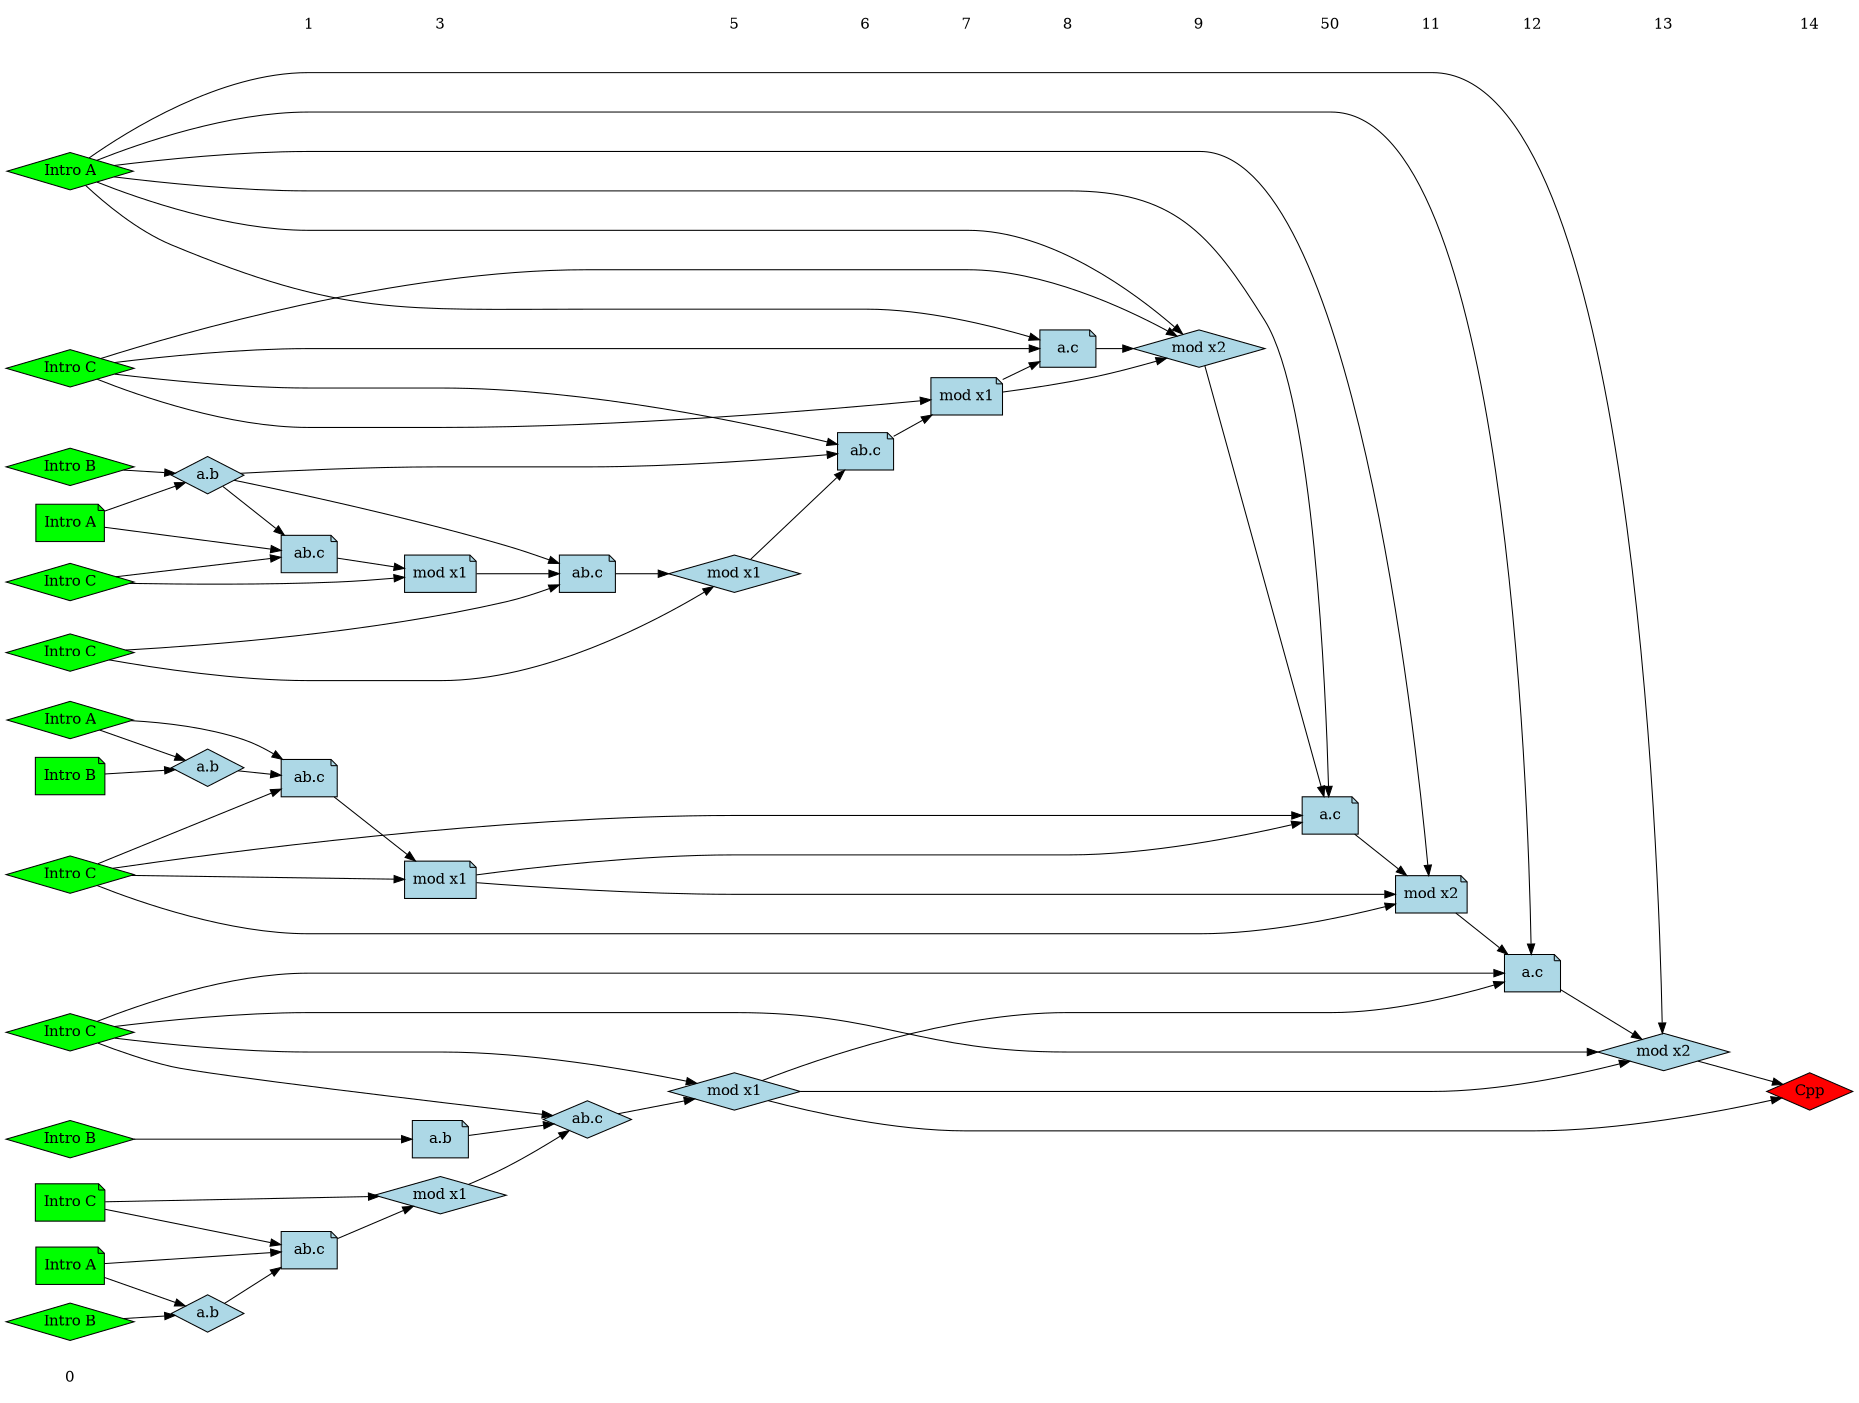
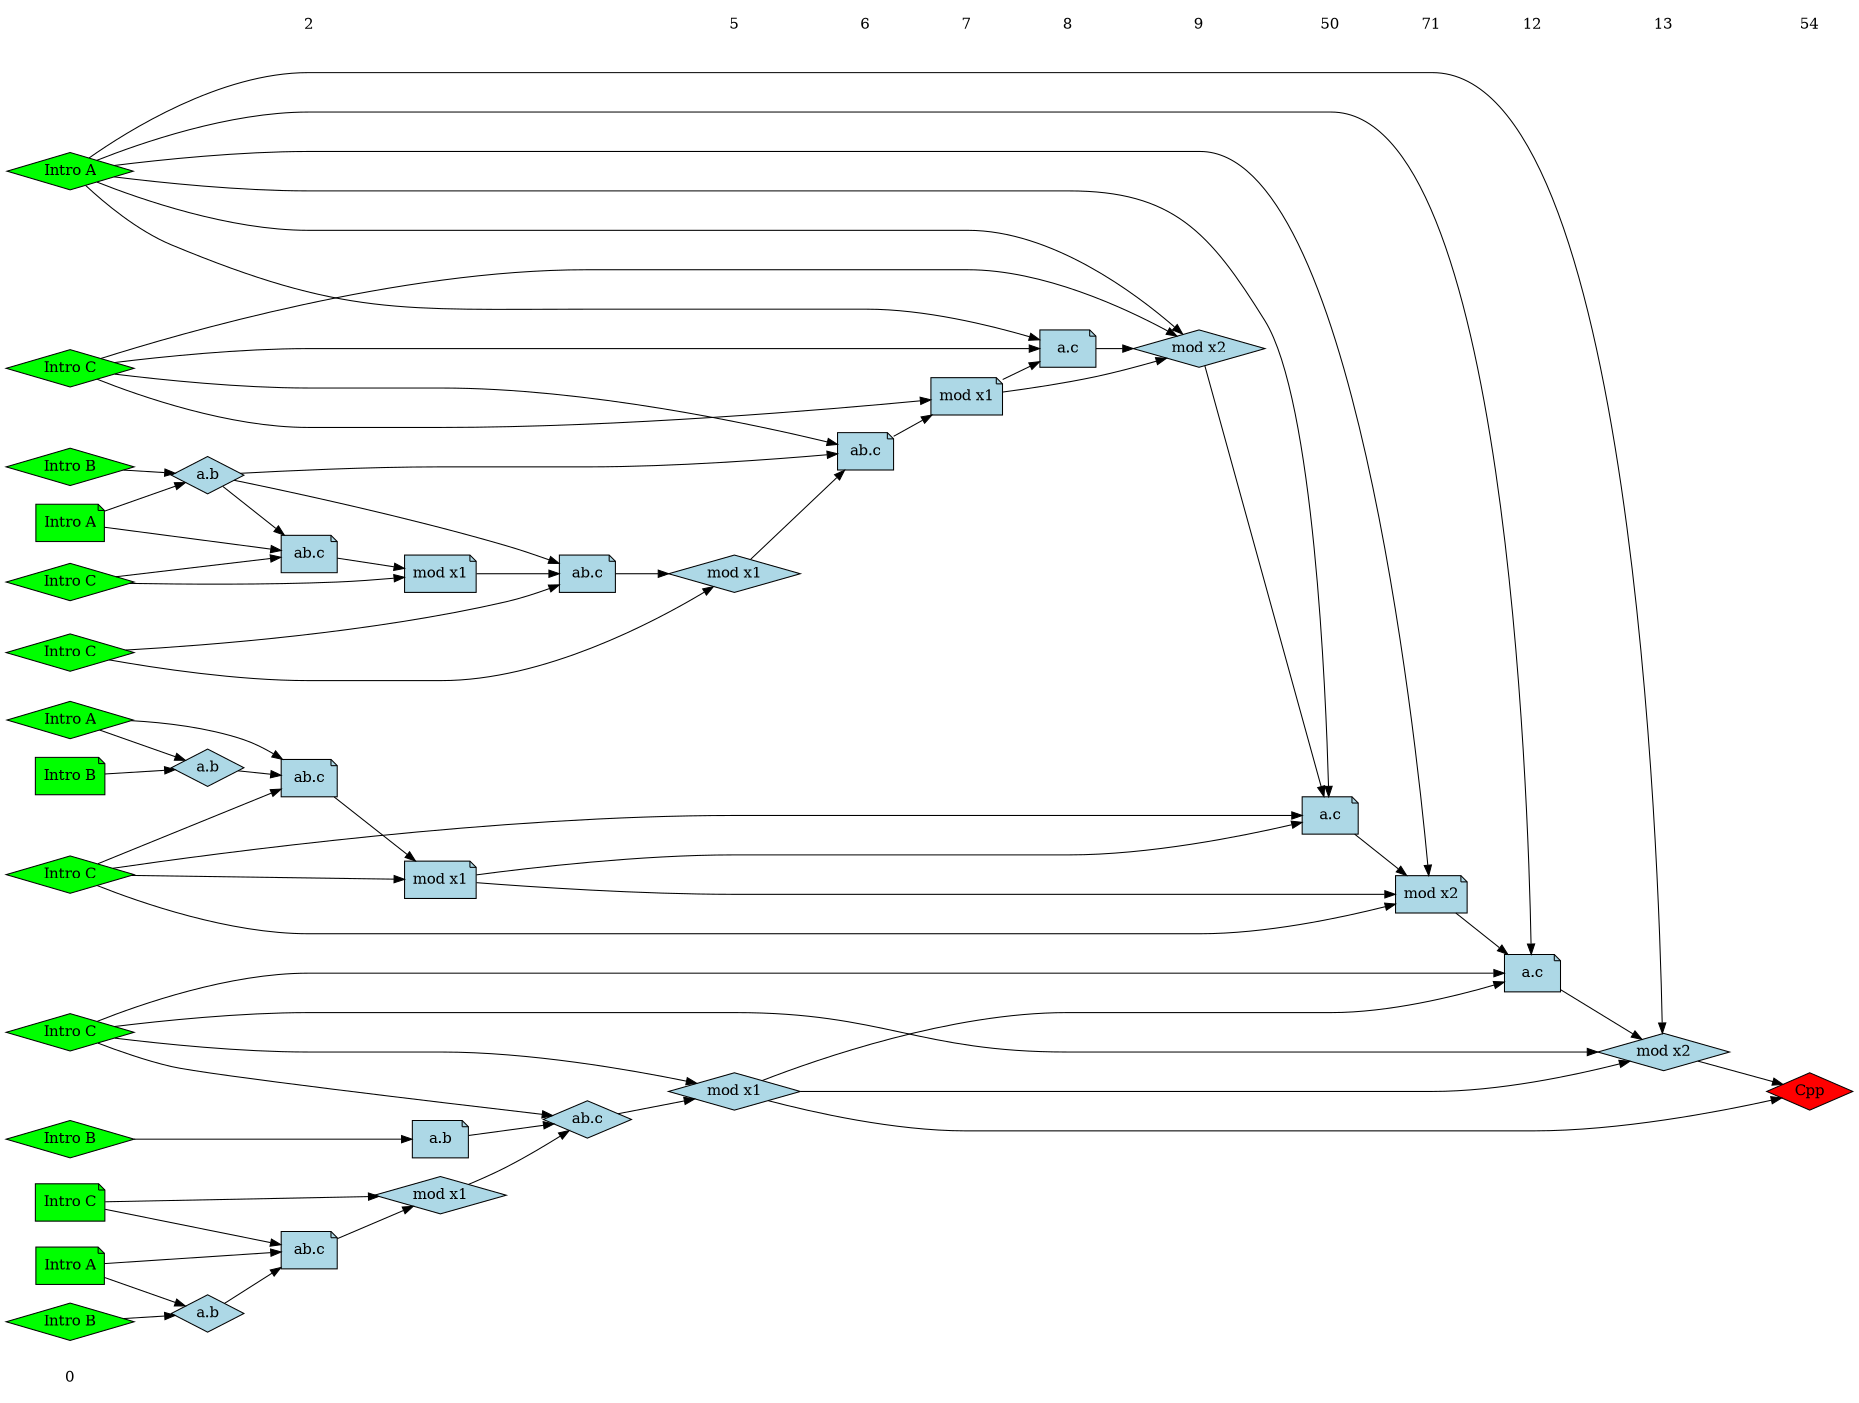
(309, 25) -> (309, 25)
(440, 25) -> none
(1431, 25) -> (1431, 25)
(1810, 25) -> (1810, 25)
